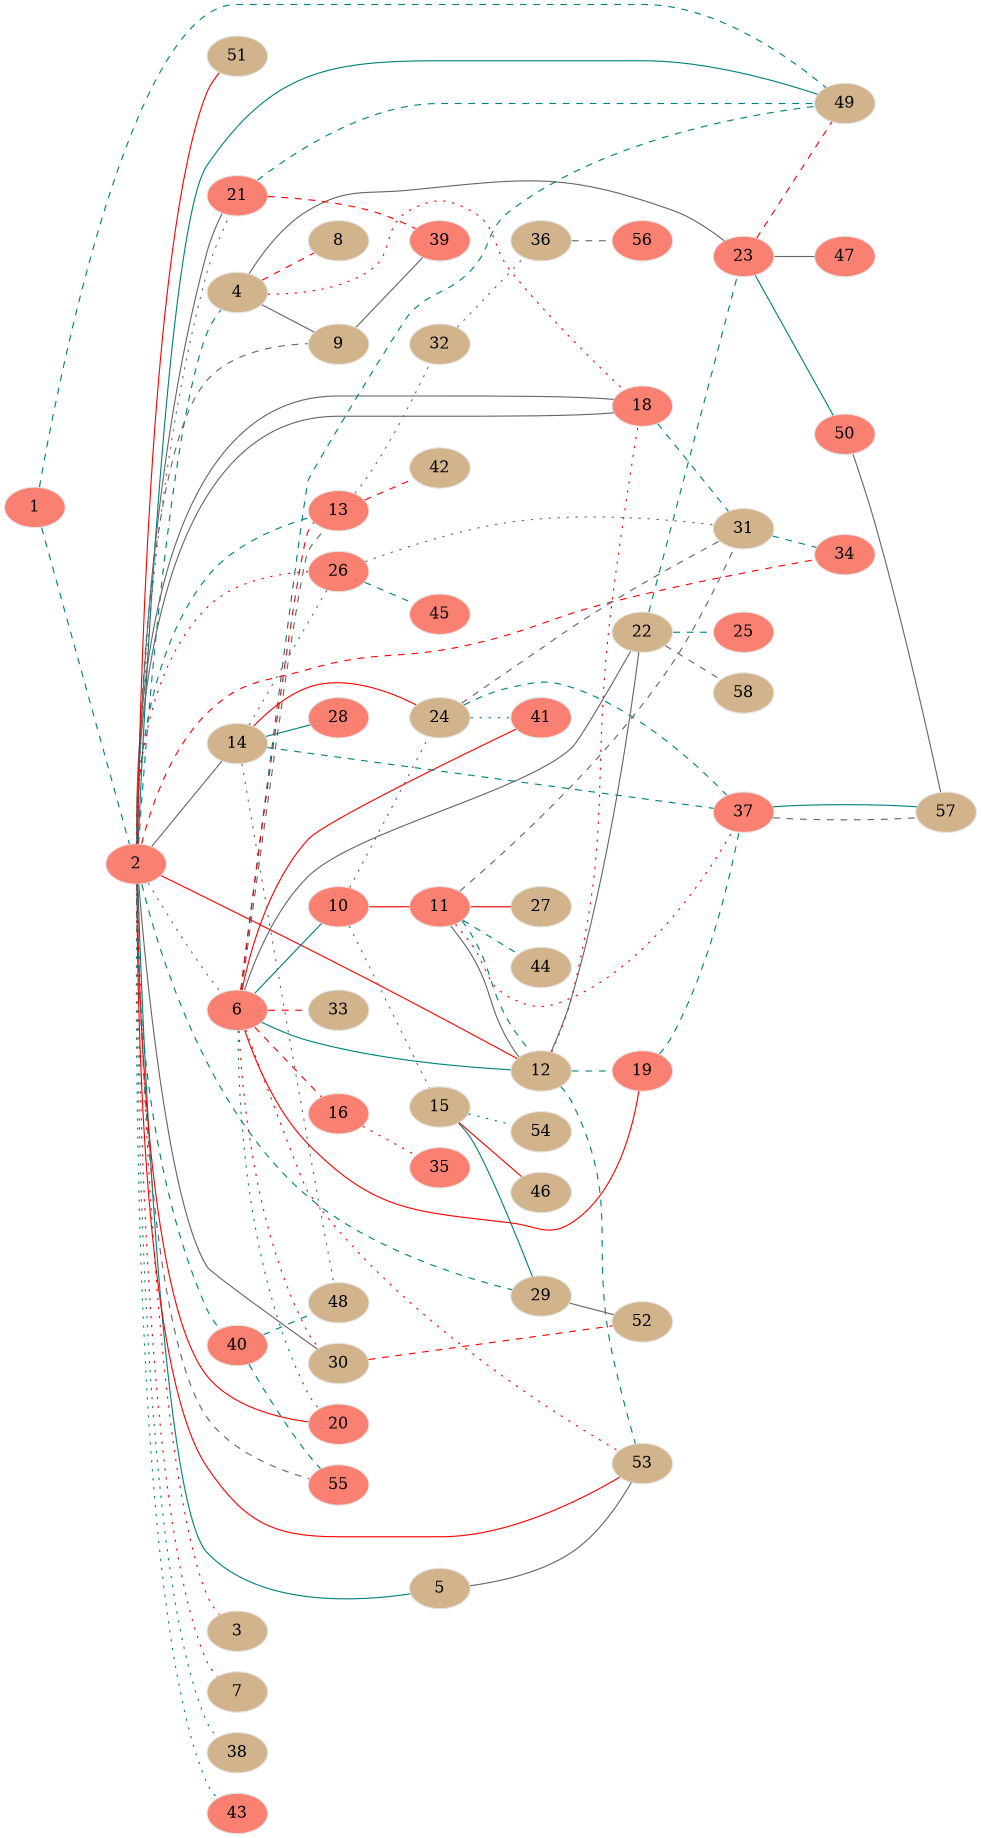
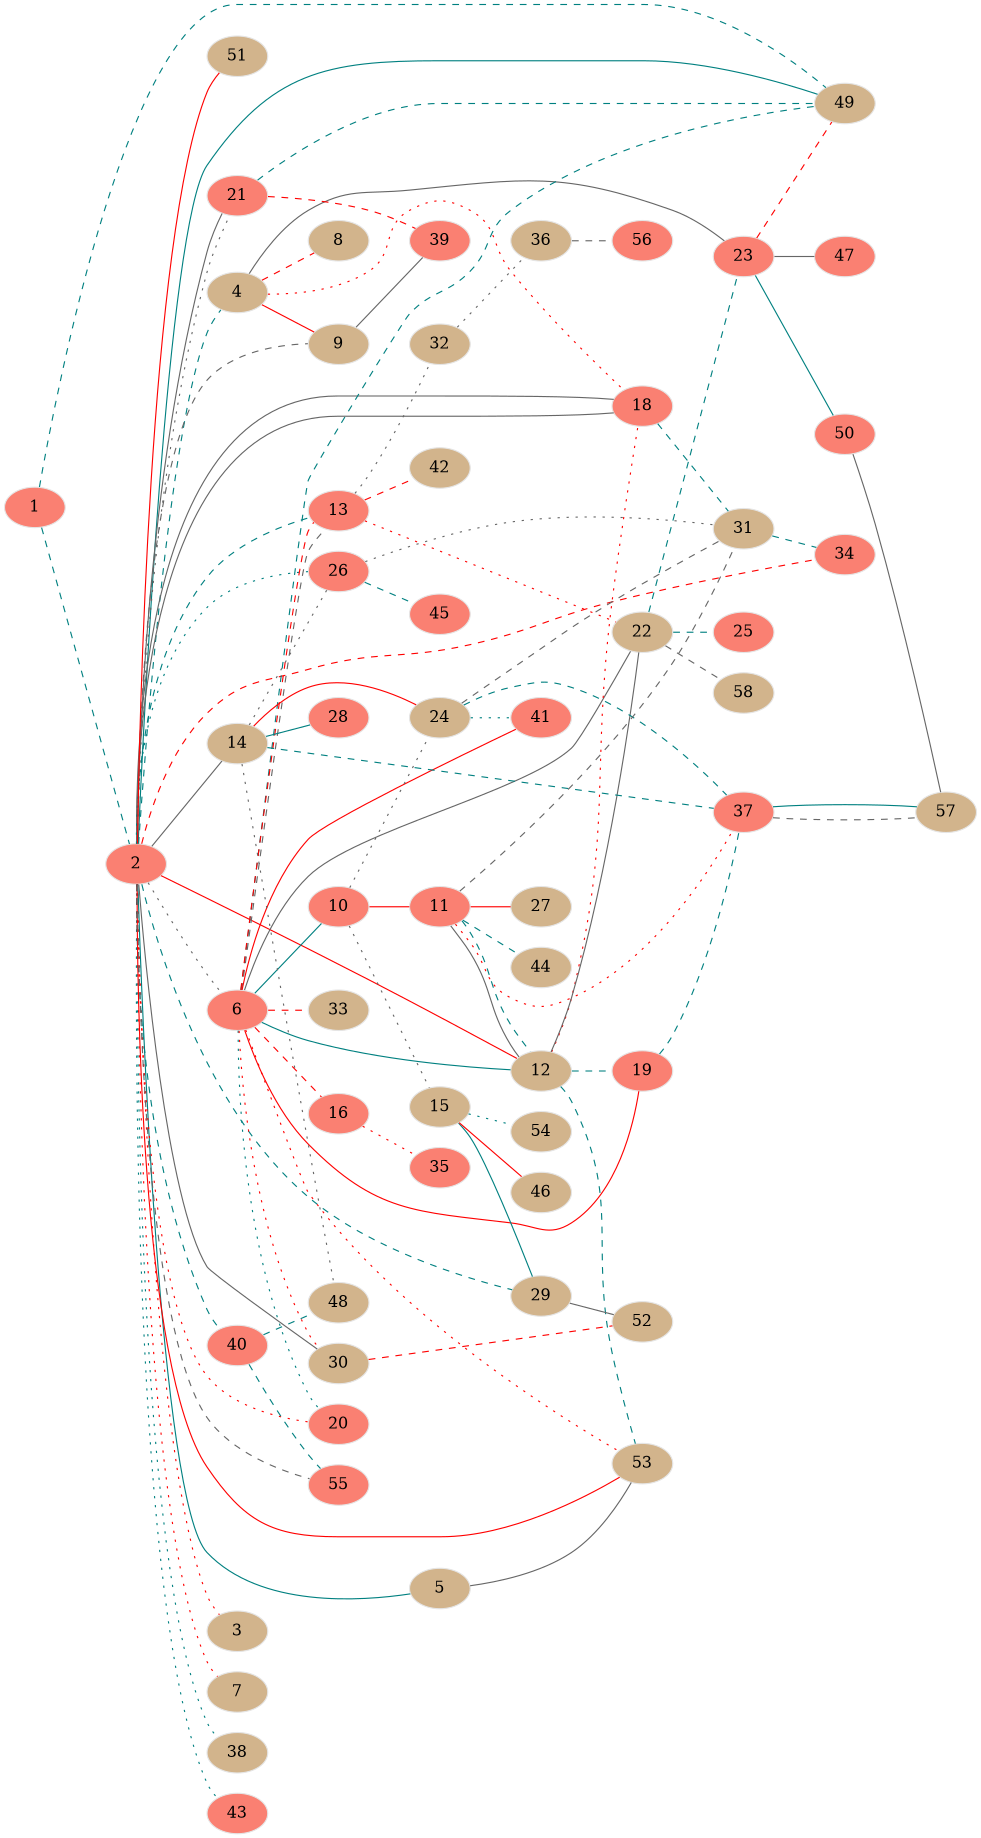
(288, 318) -> (288, 318)
none -> (490, 571)
(172, 659) -> (172, 659)
(175, 1296) -> (175, 1296)
